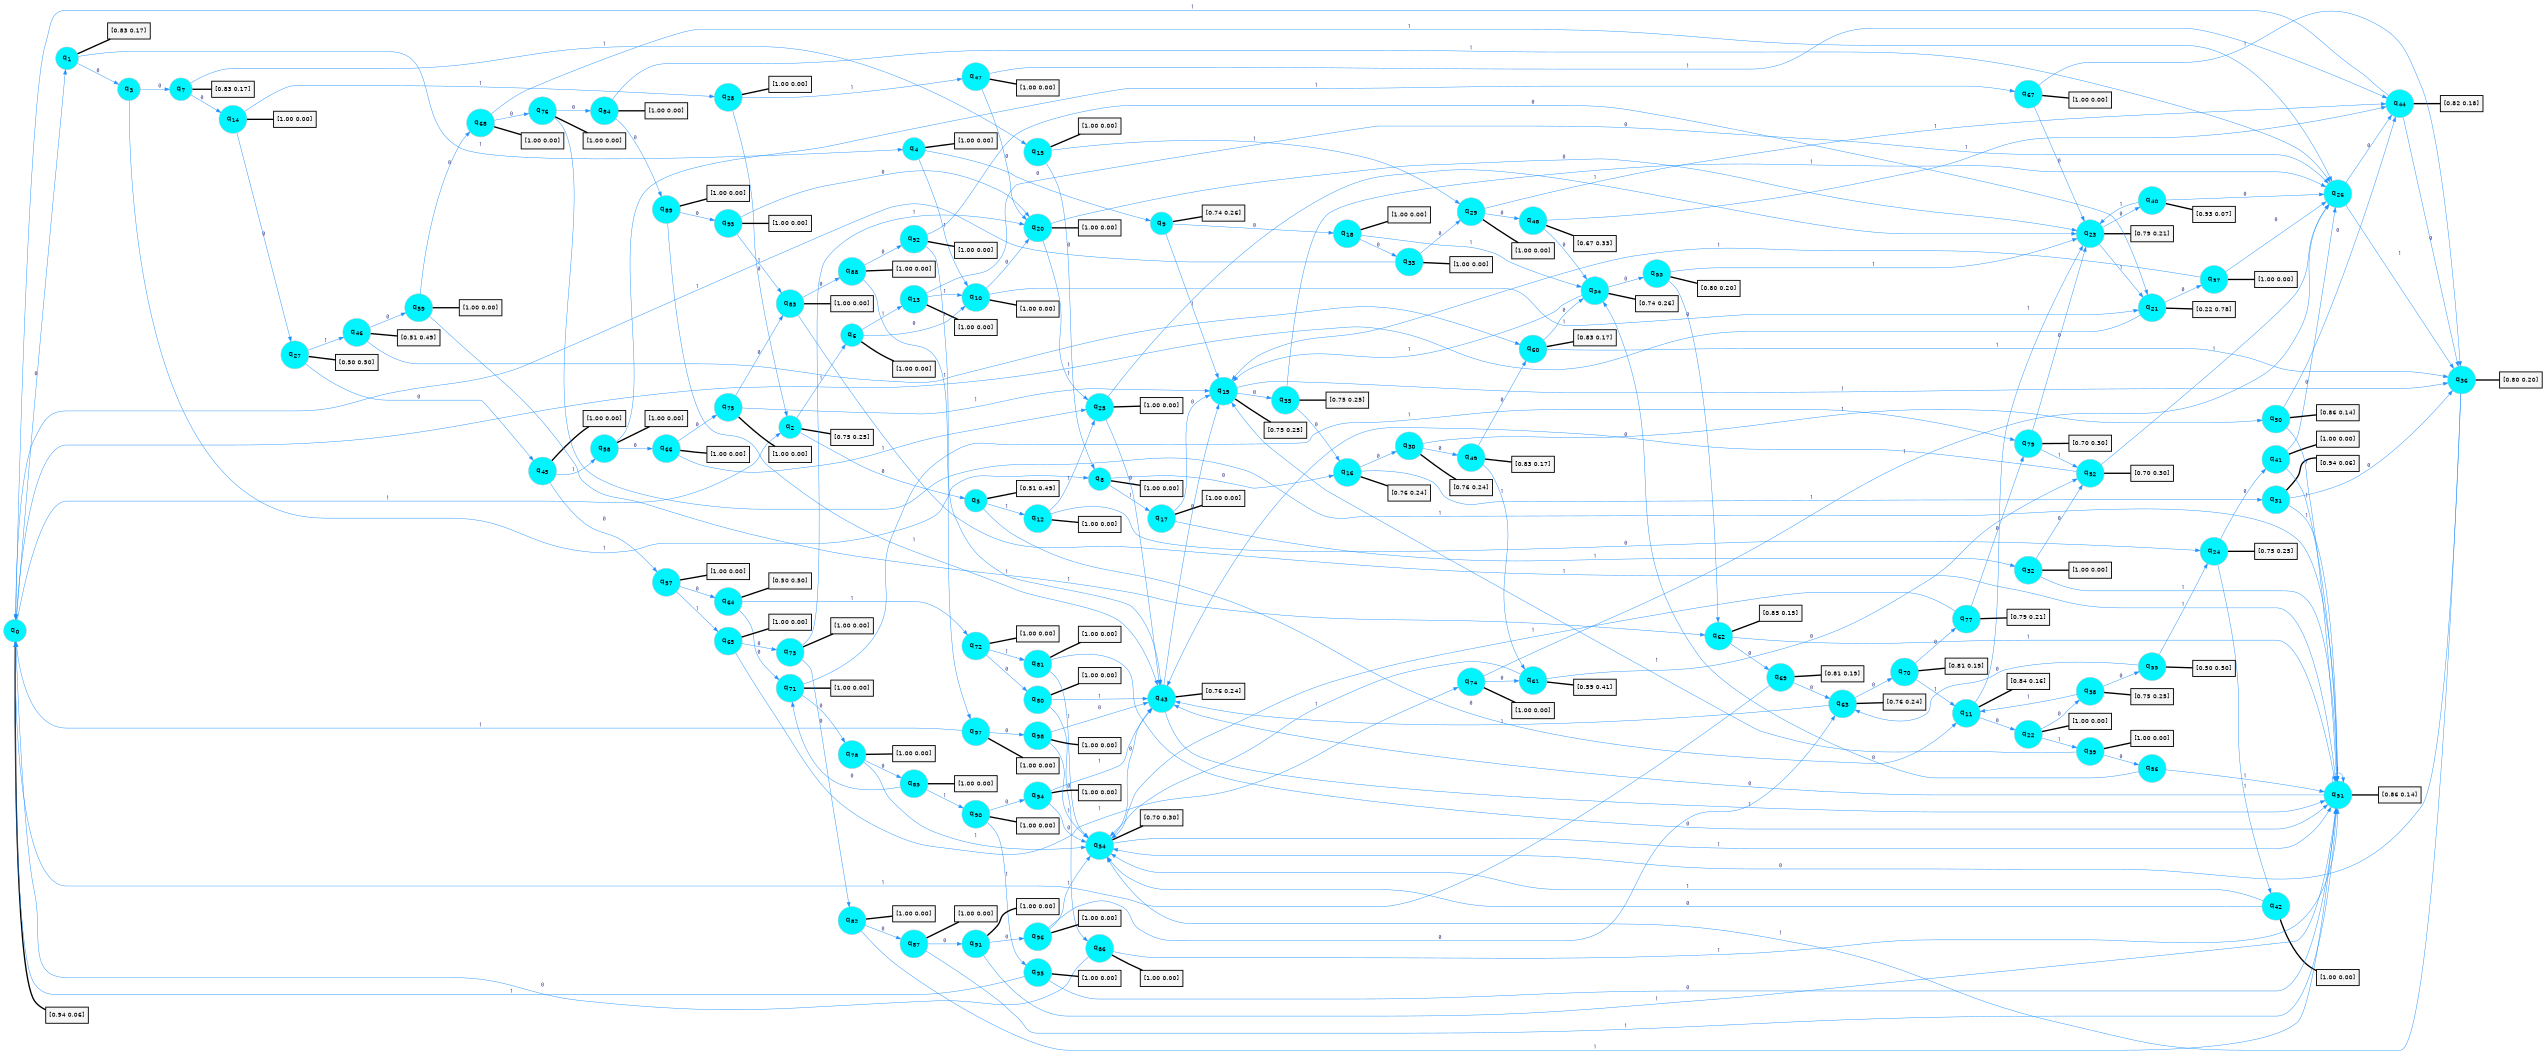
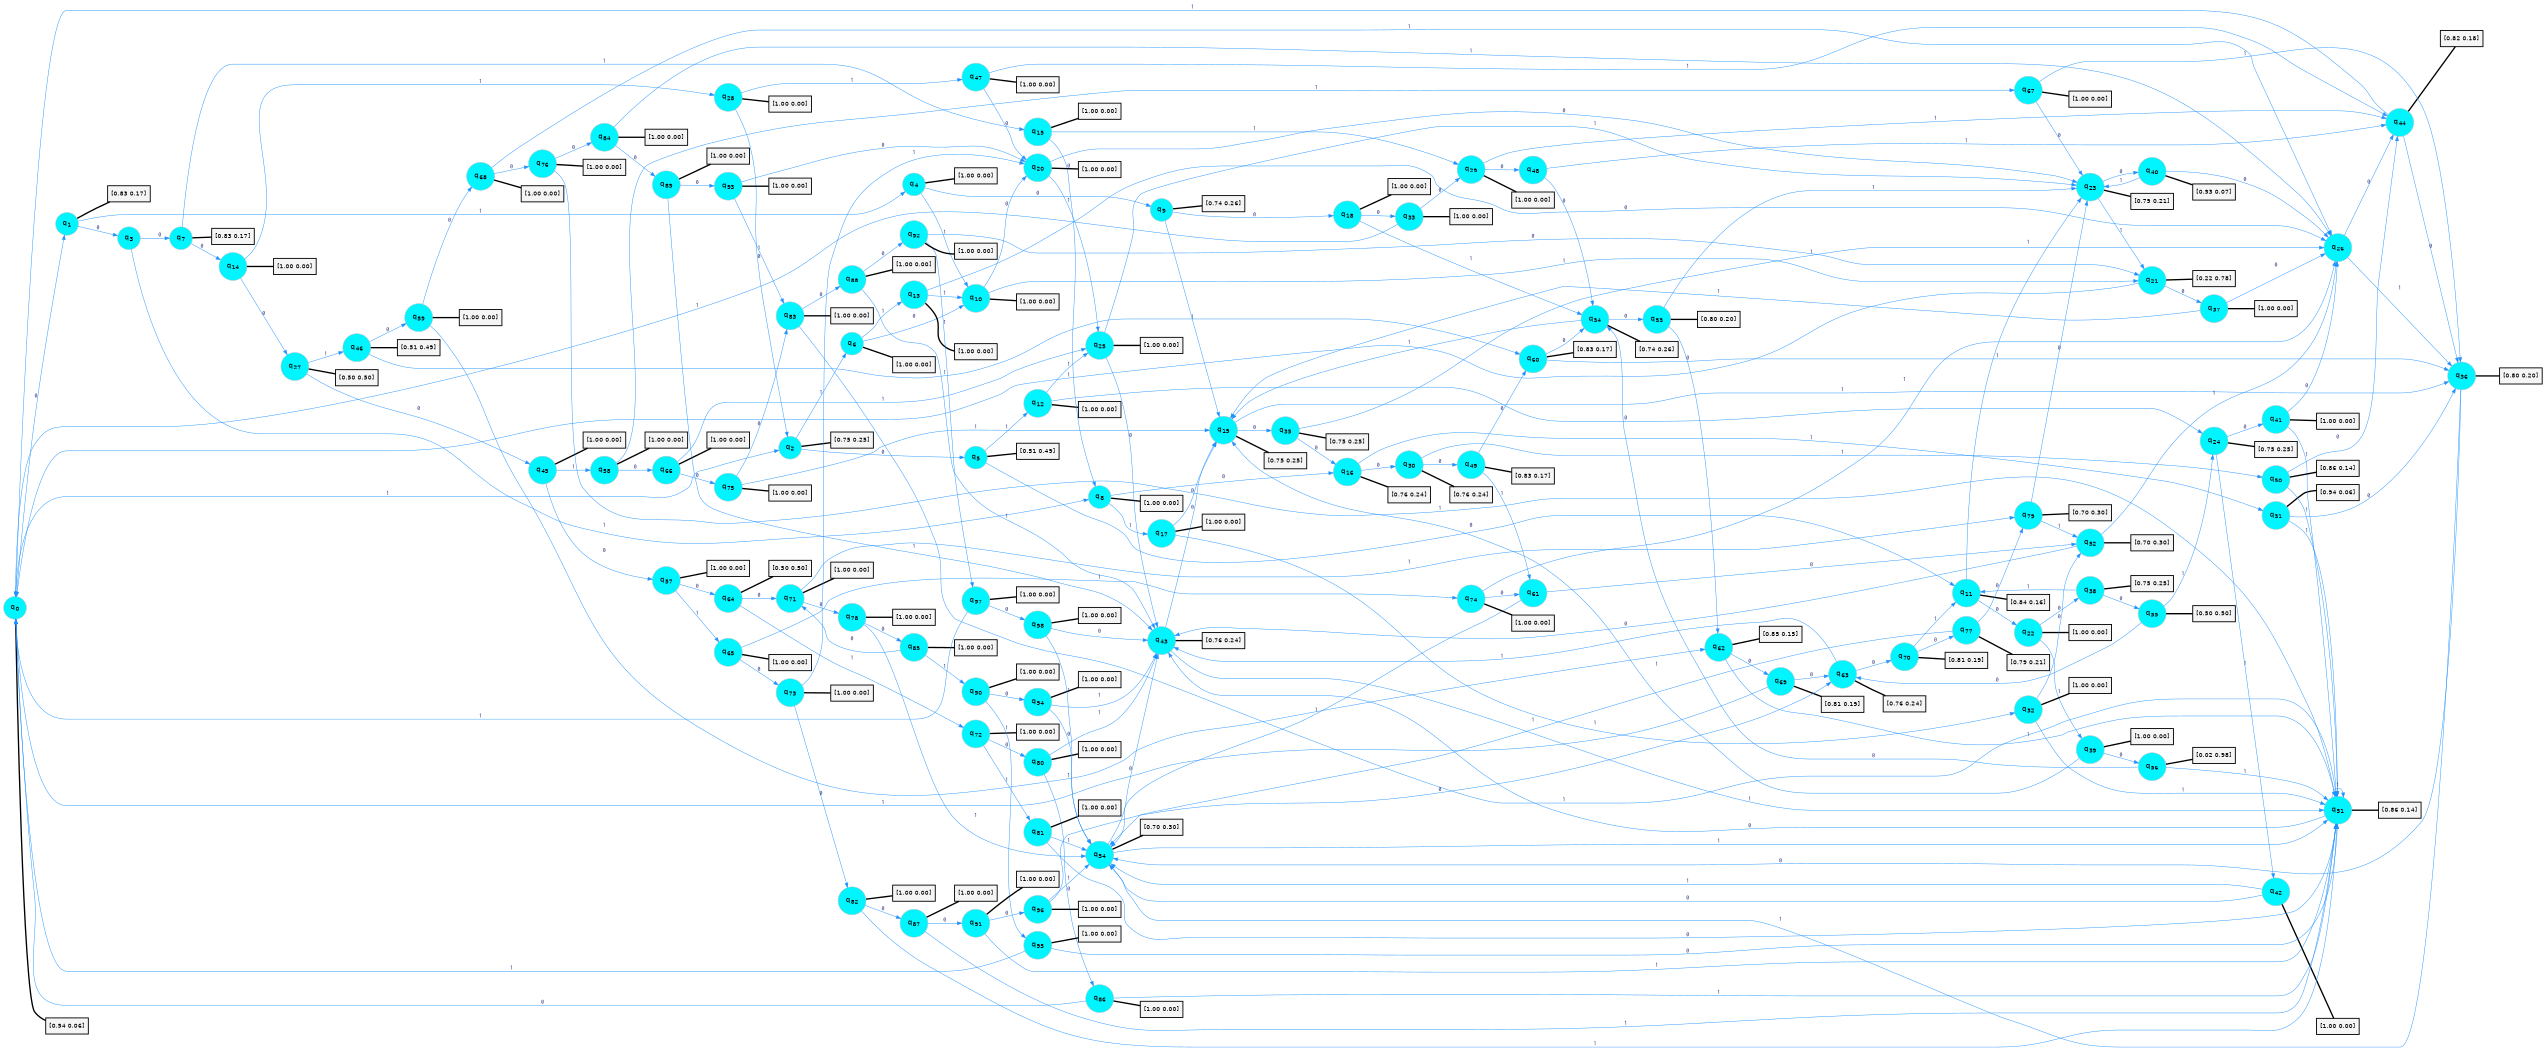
(1595, 244) -> none
(1595, 687) -> none
none -> (2214, 755)
